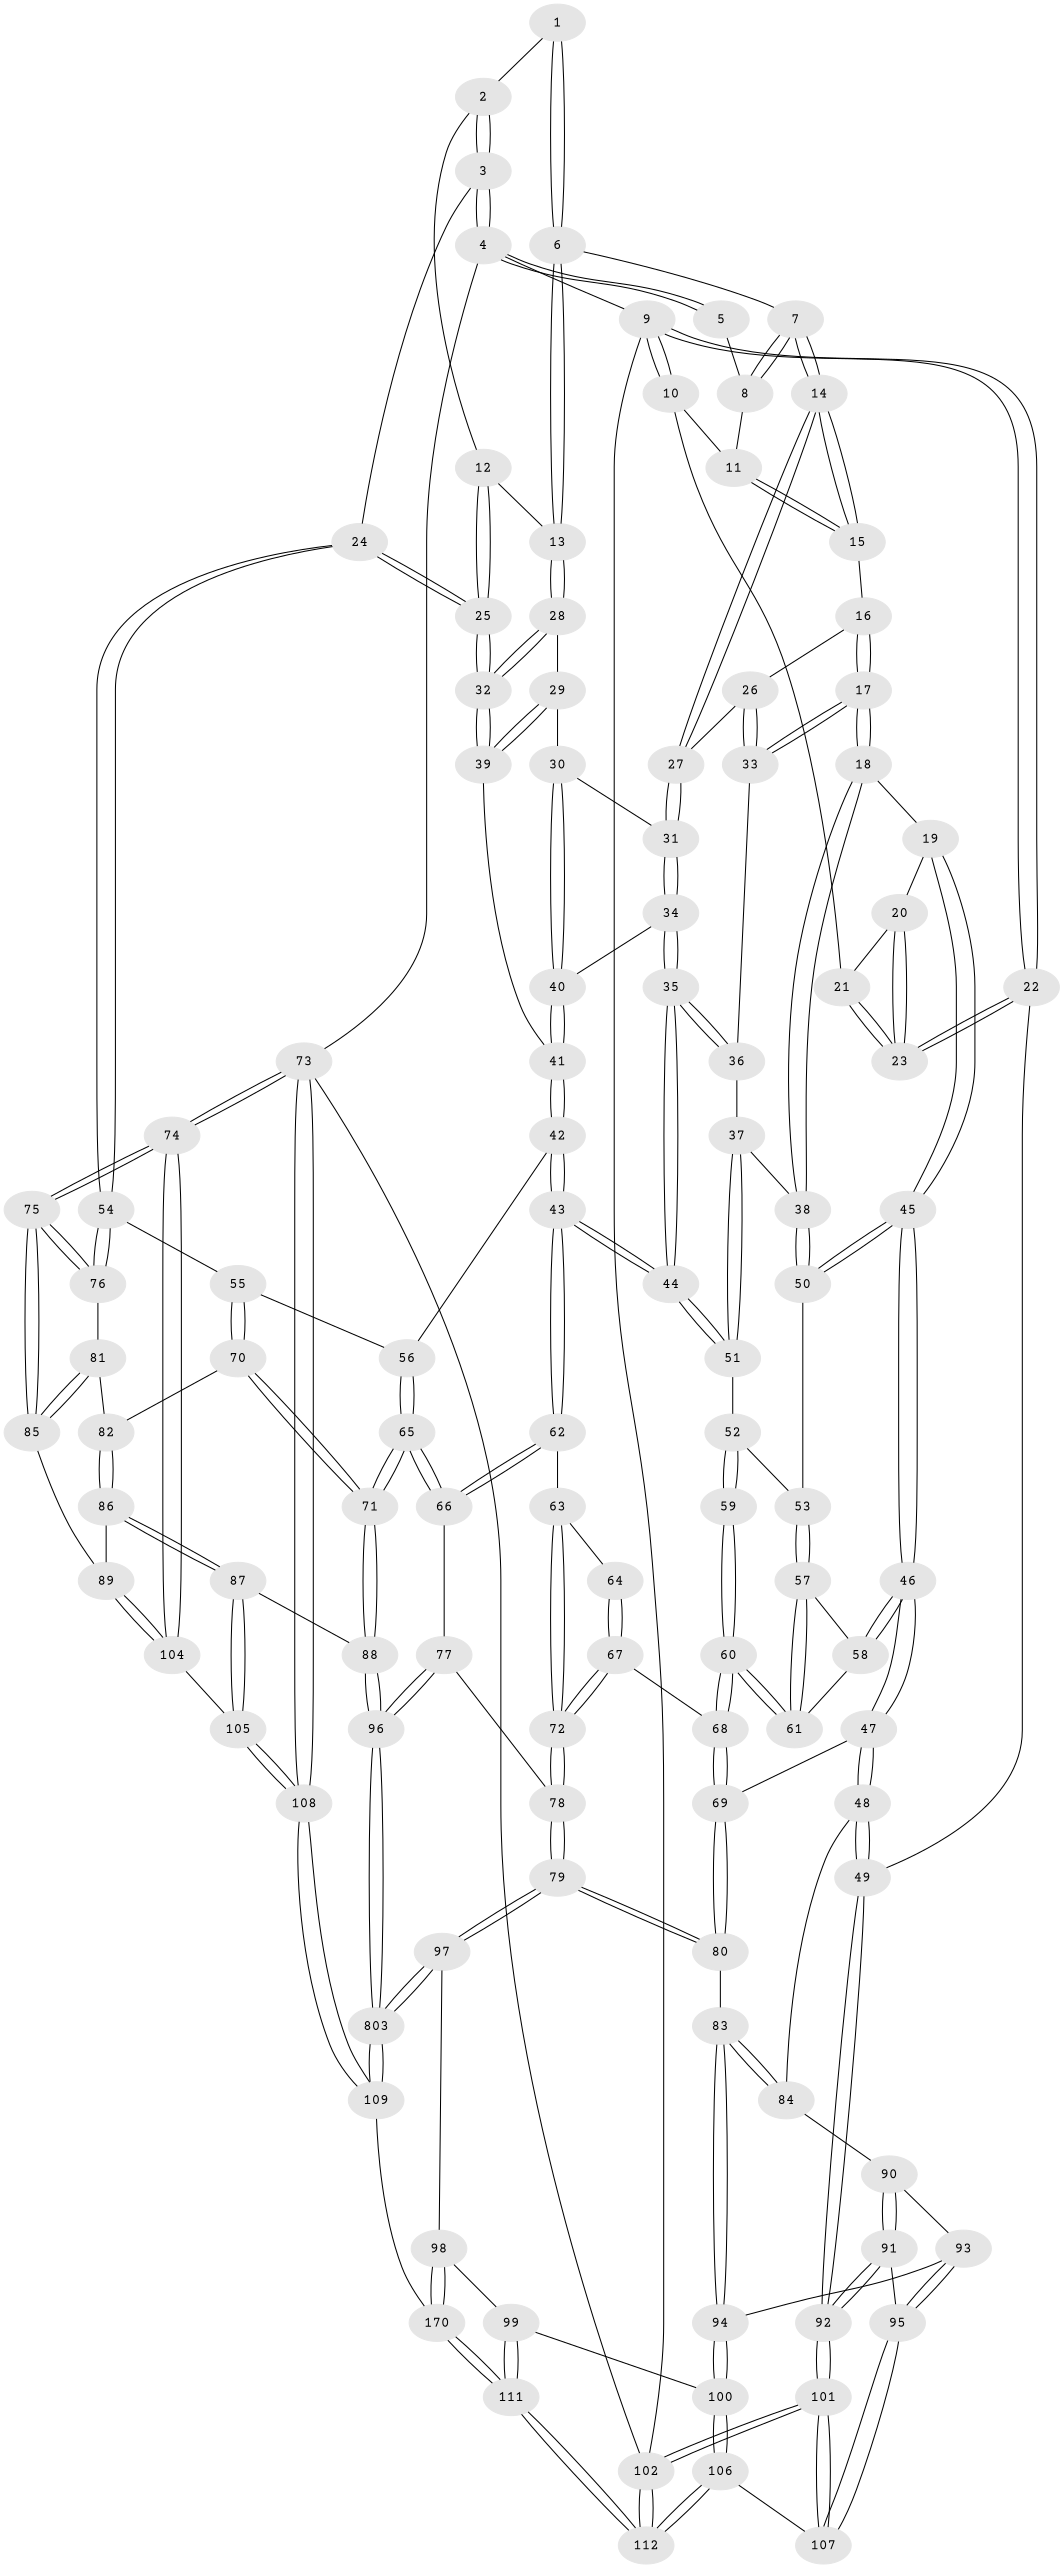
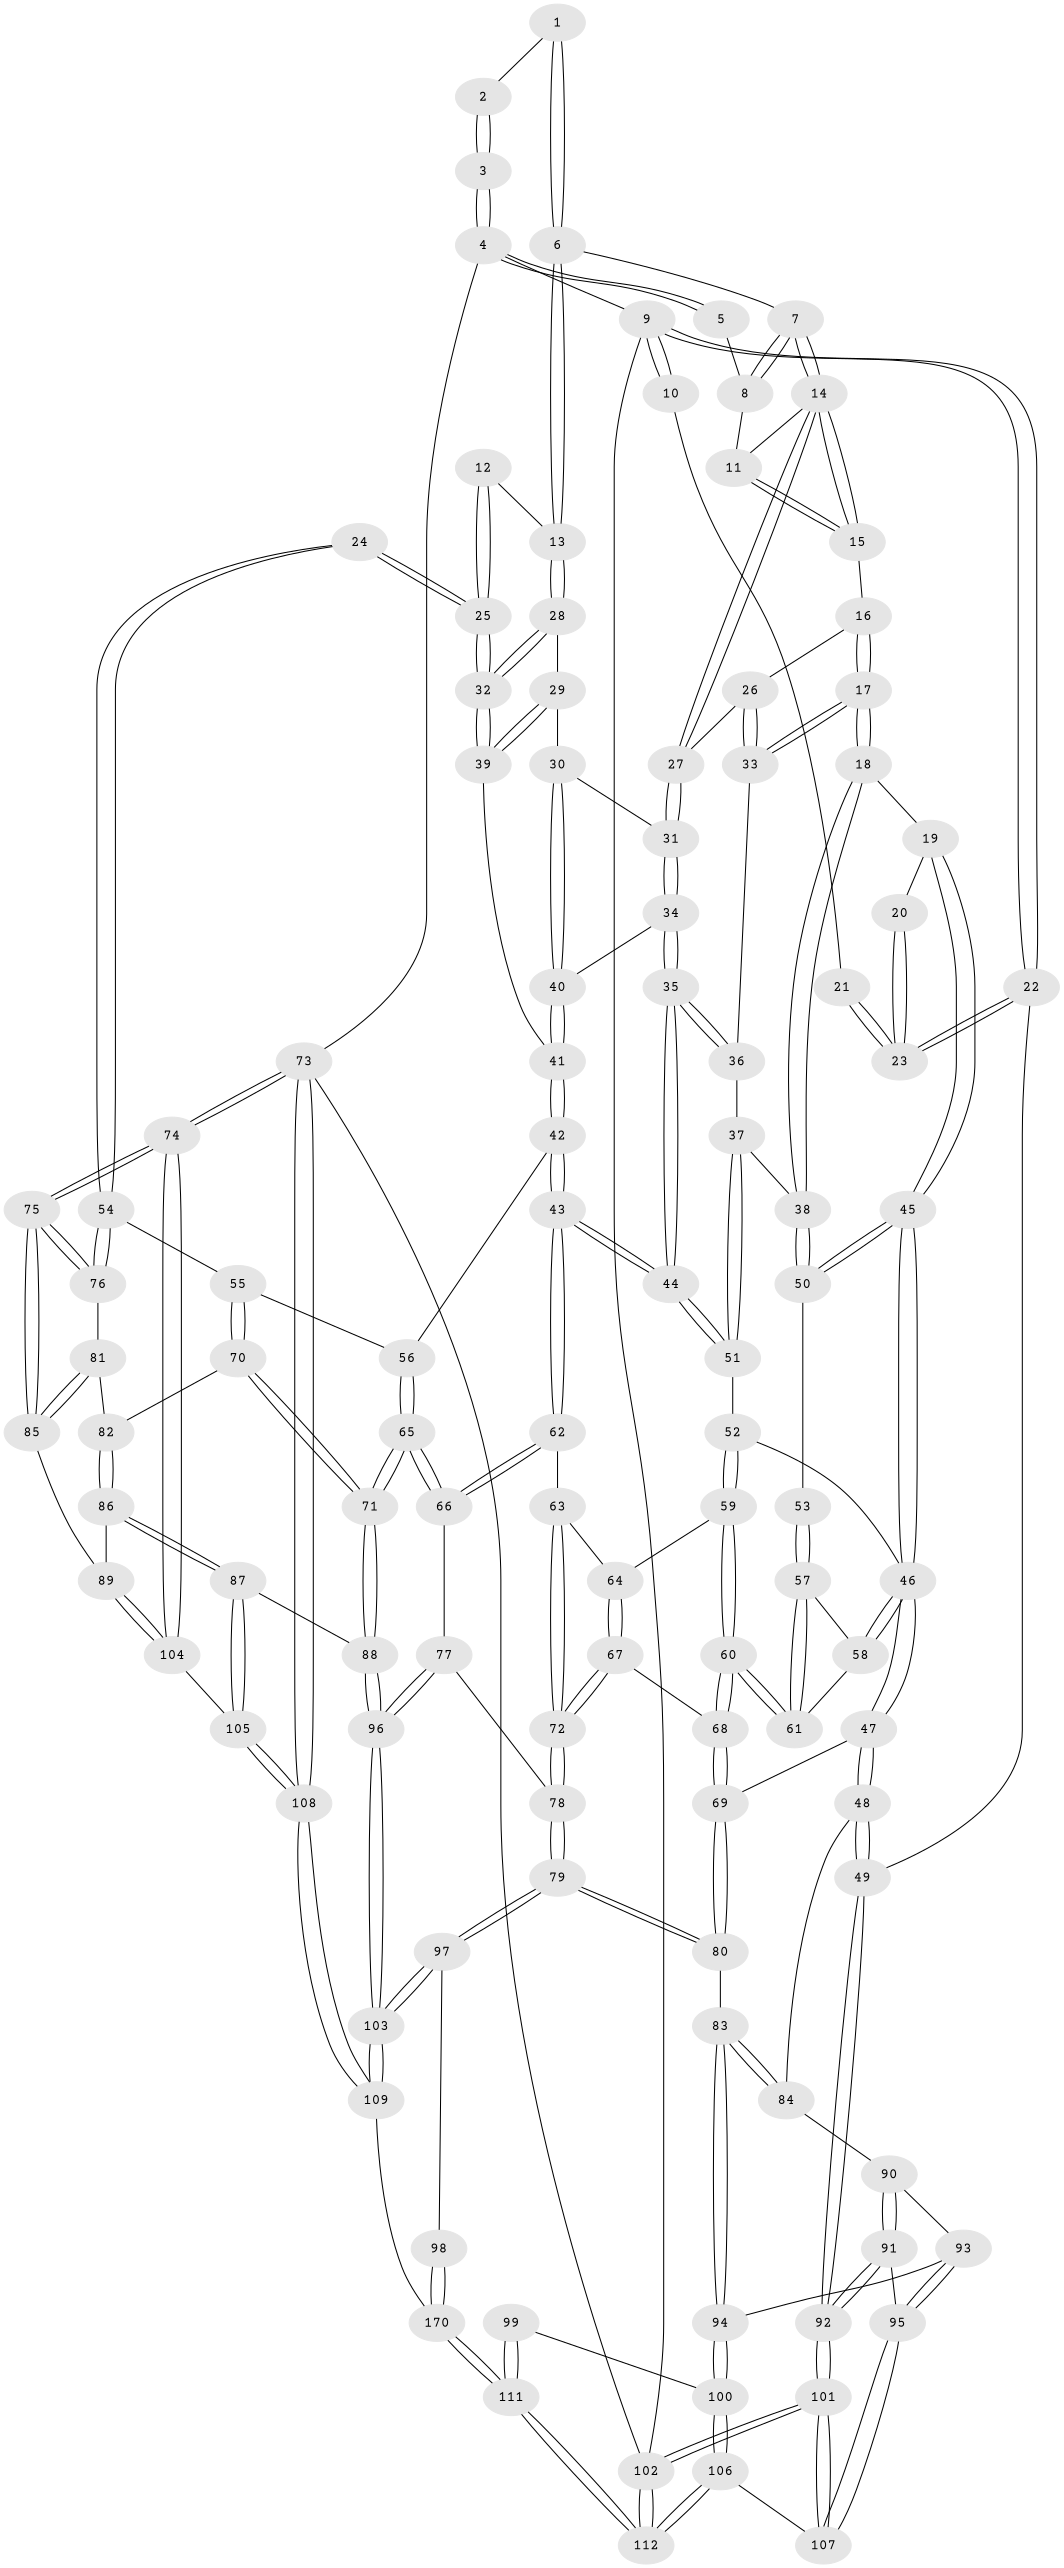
(436, 280) -> none
(401, 350) -> none
(702, 431) -> (776, 431)
(871, 950) -> none
(768, 1470) -> (840, 1488)
none -> (672, 1544)
(376, 2026) -> (376, 2026)
(475, 2286) -> none
